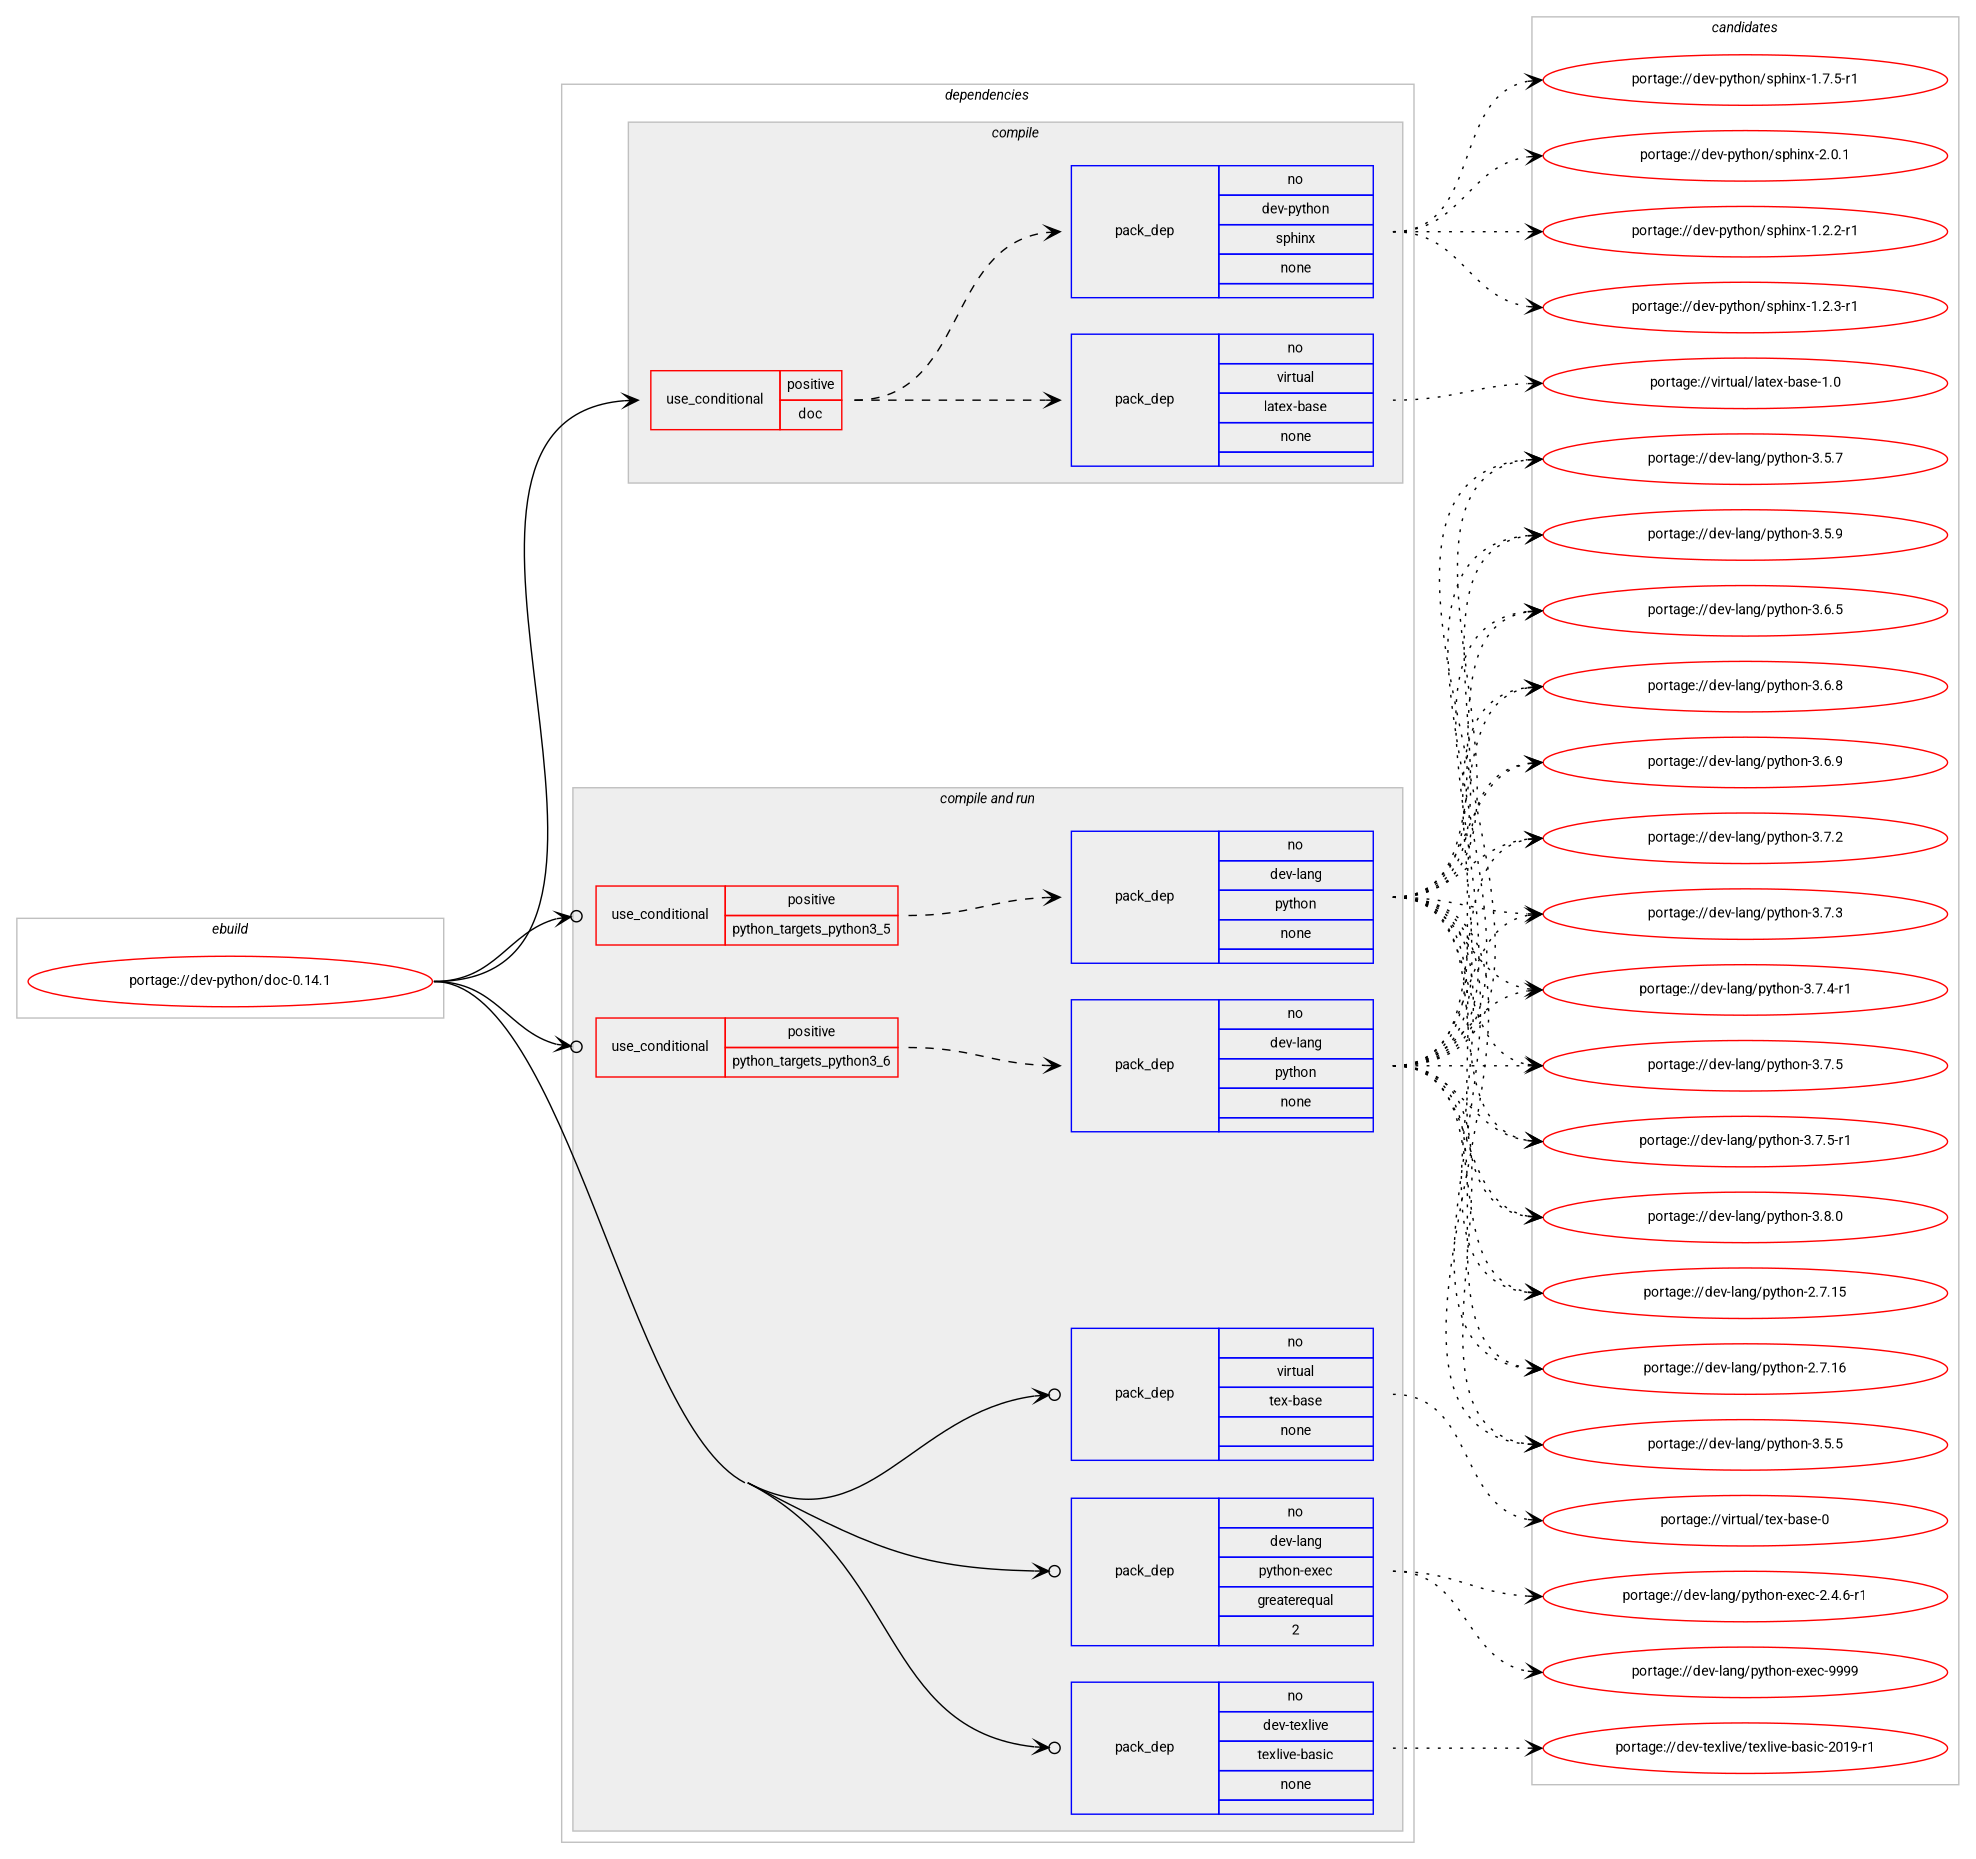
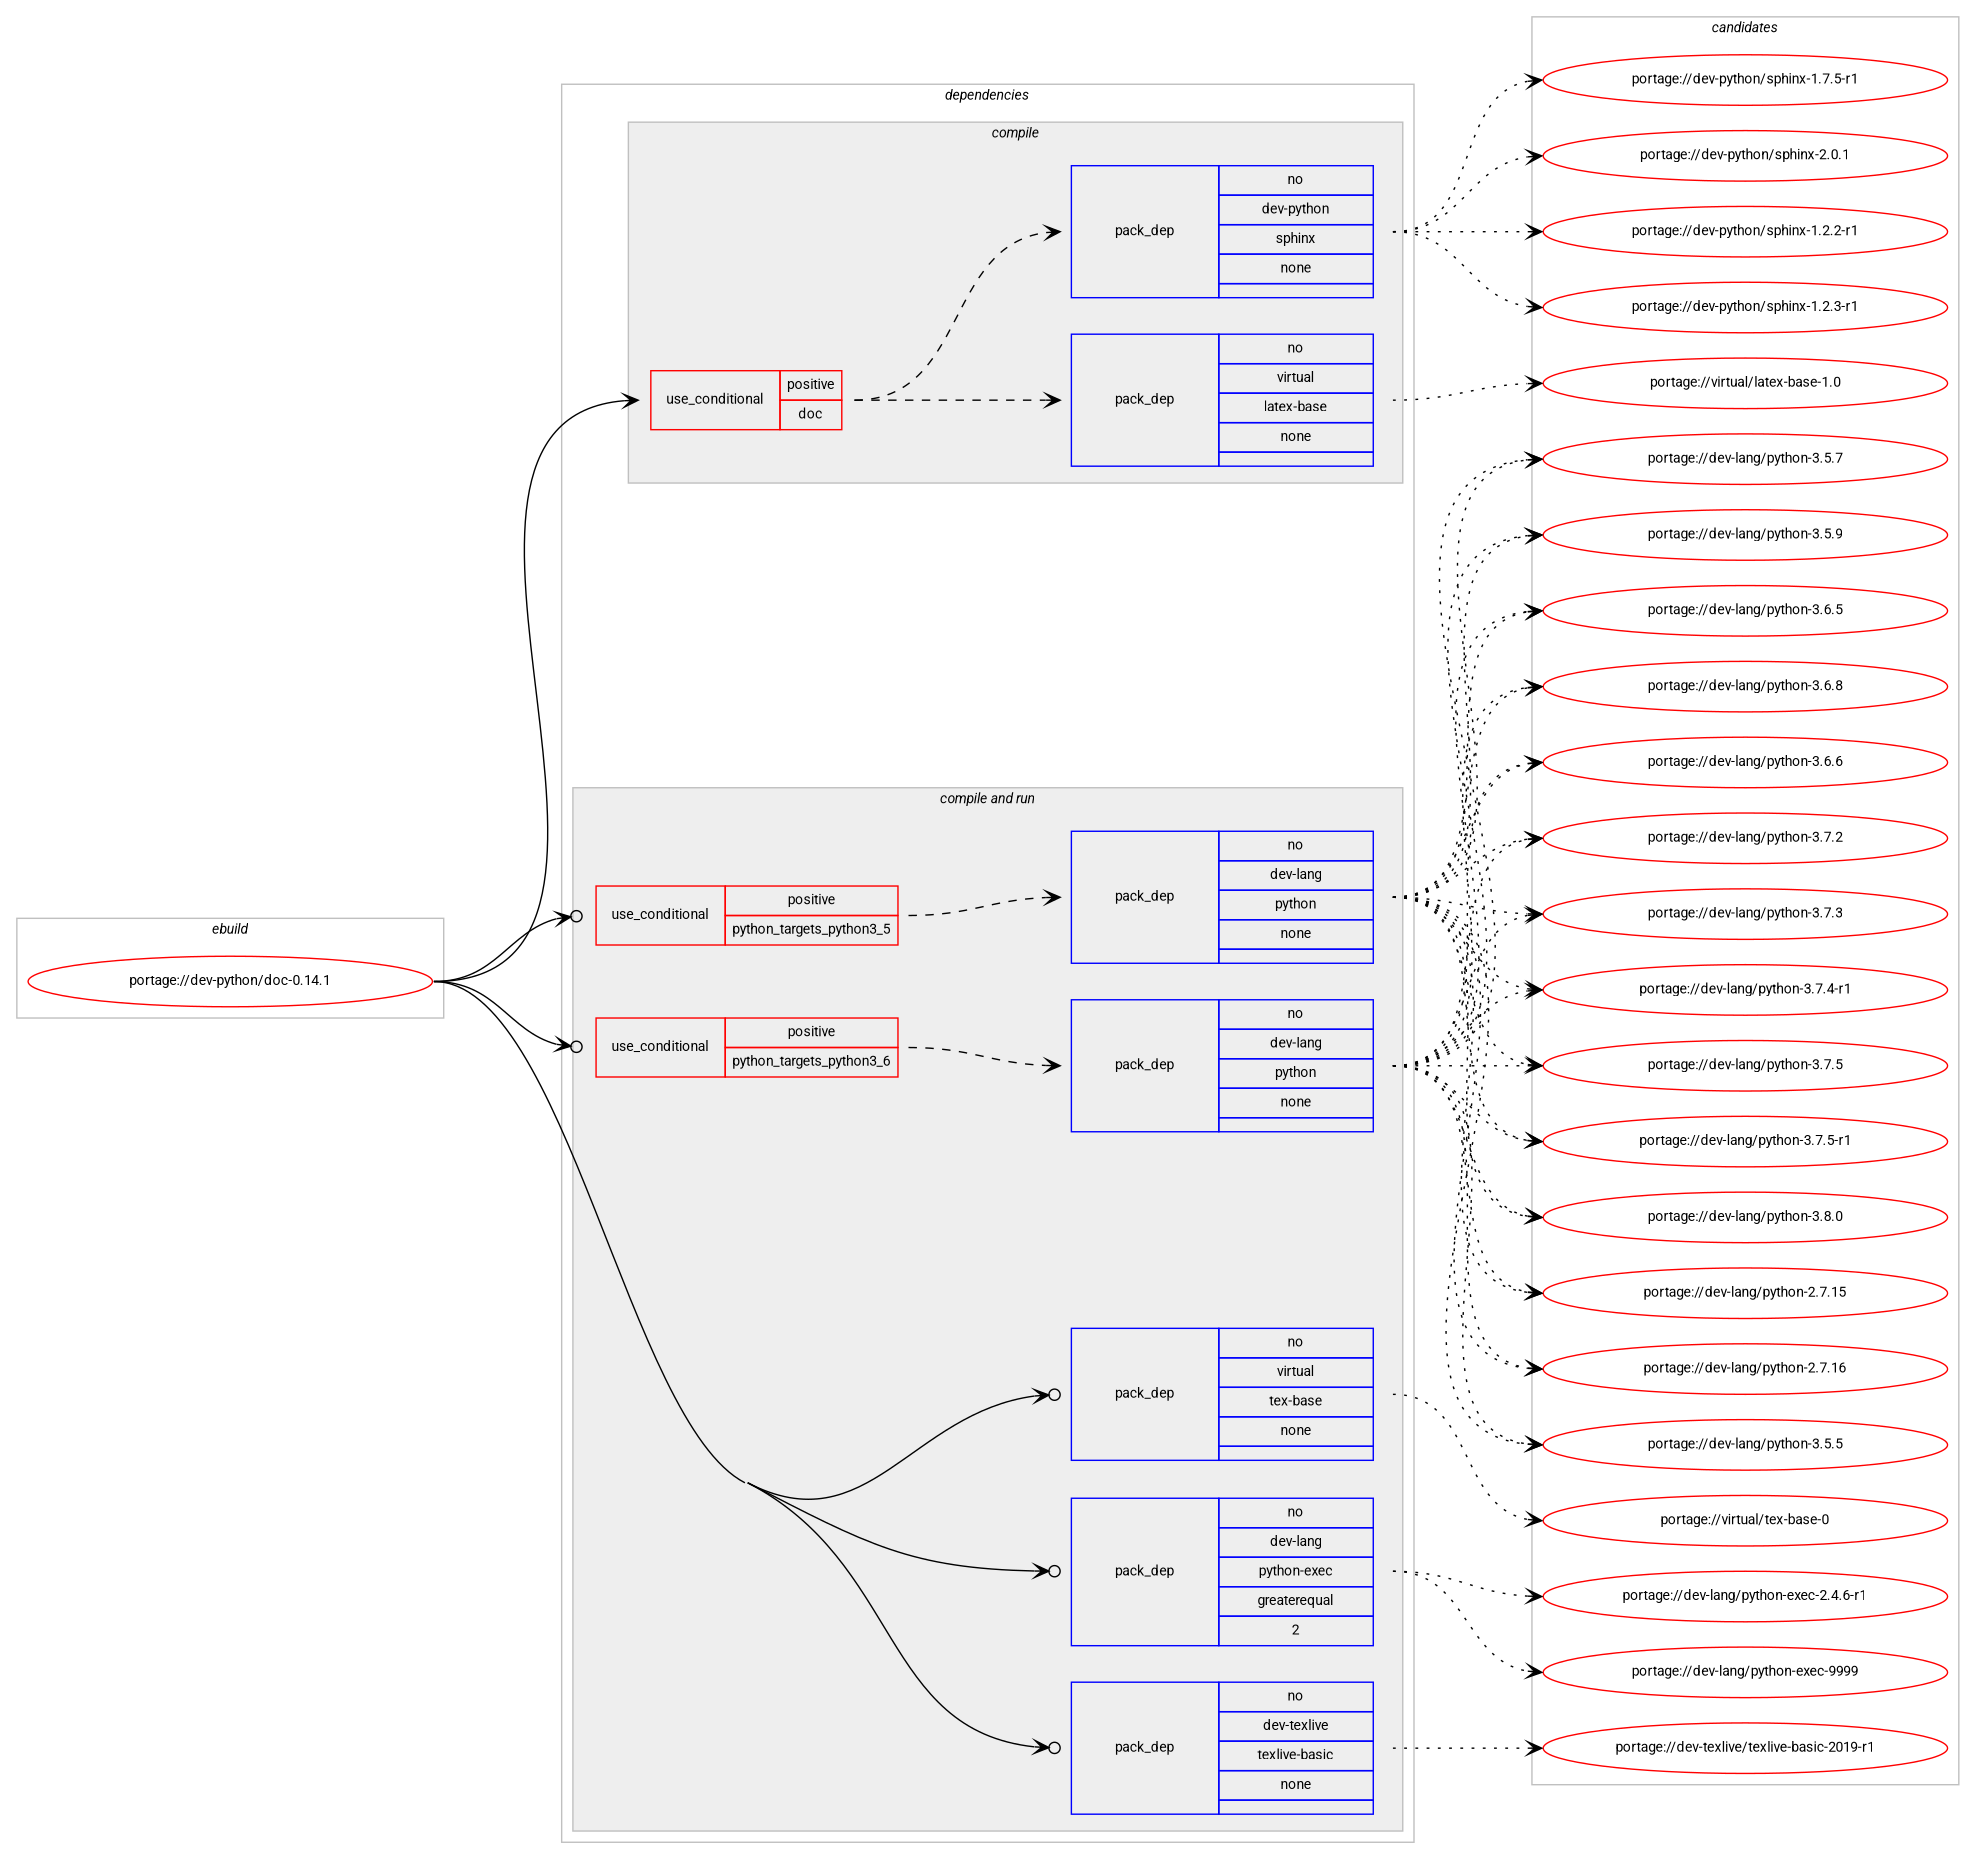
(1745, 762) -> (1745, 762)
